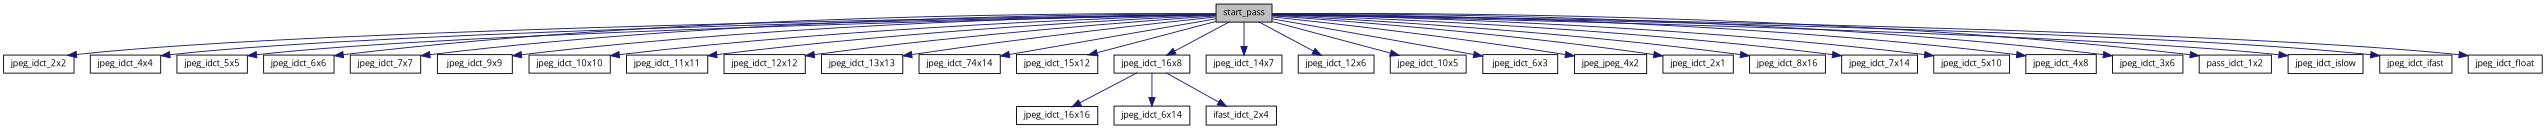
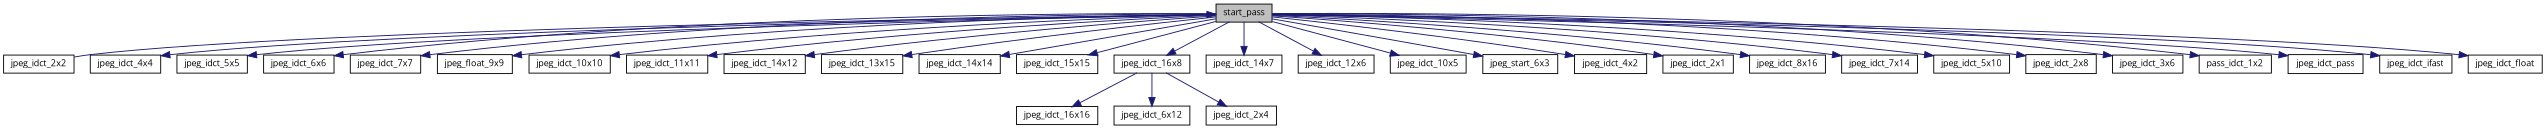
(646, 26) -> (640, 27)
(475, 64) -> (475, 64)
(765, 64) -> (765, 64)
(862, 64) -> (862, 64)
(960, 64) -> (960, 64)
(1057, 64) -> (1057, 64)
(1520, 64) -> (1520, 64)
(1611, 64) -> (1611, 64)
(2061, 64) -> (2061, 64)
(2326, 64) -> (2326, 64)
(1152, 116) -> (1152, 116)
(1241, 116) -> (1241, 116)
